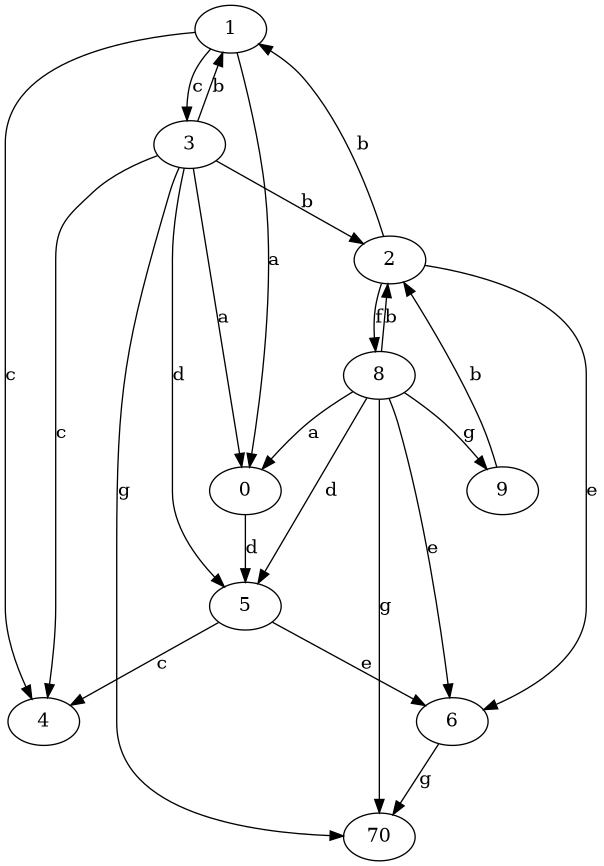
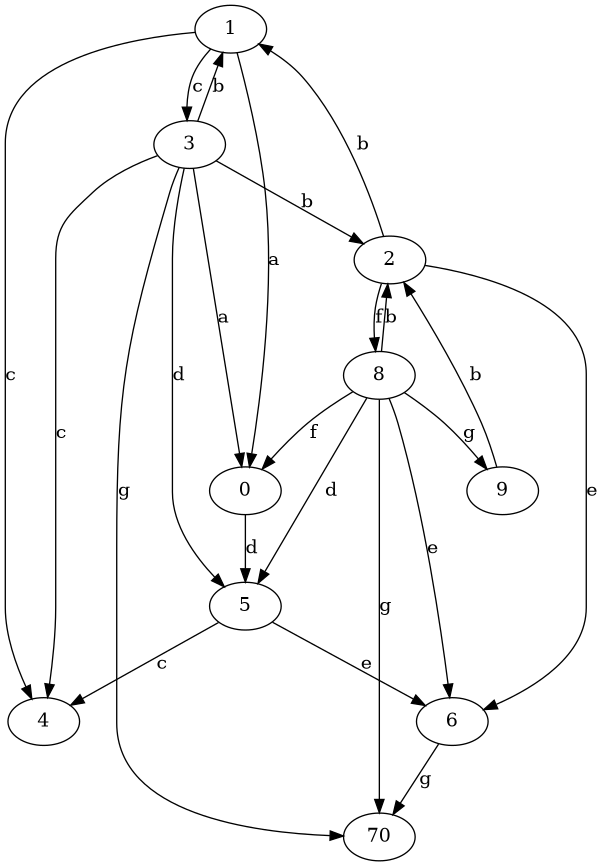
(314, 433) -> (314, 433)
